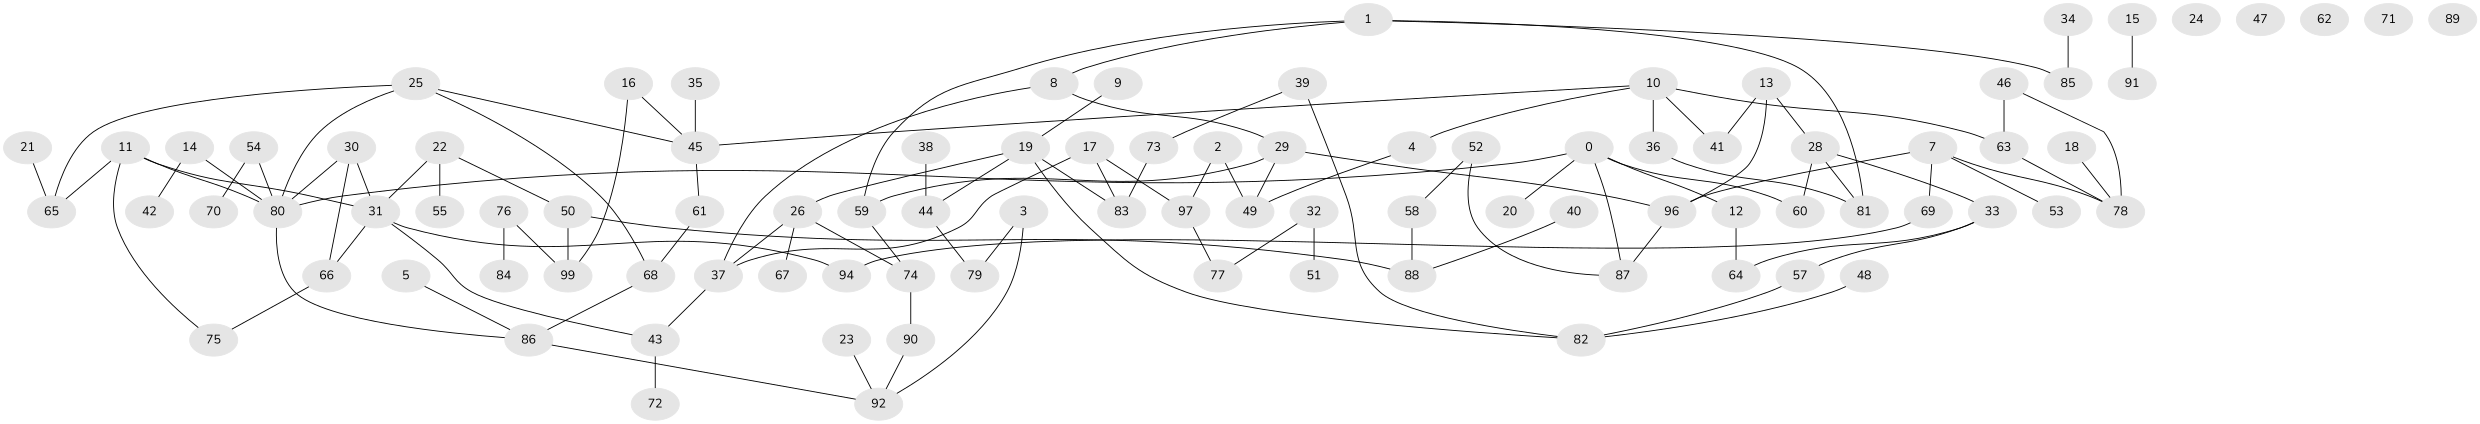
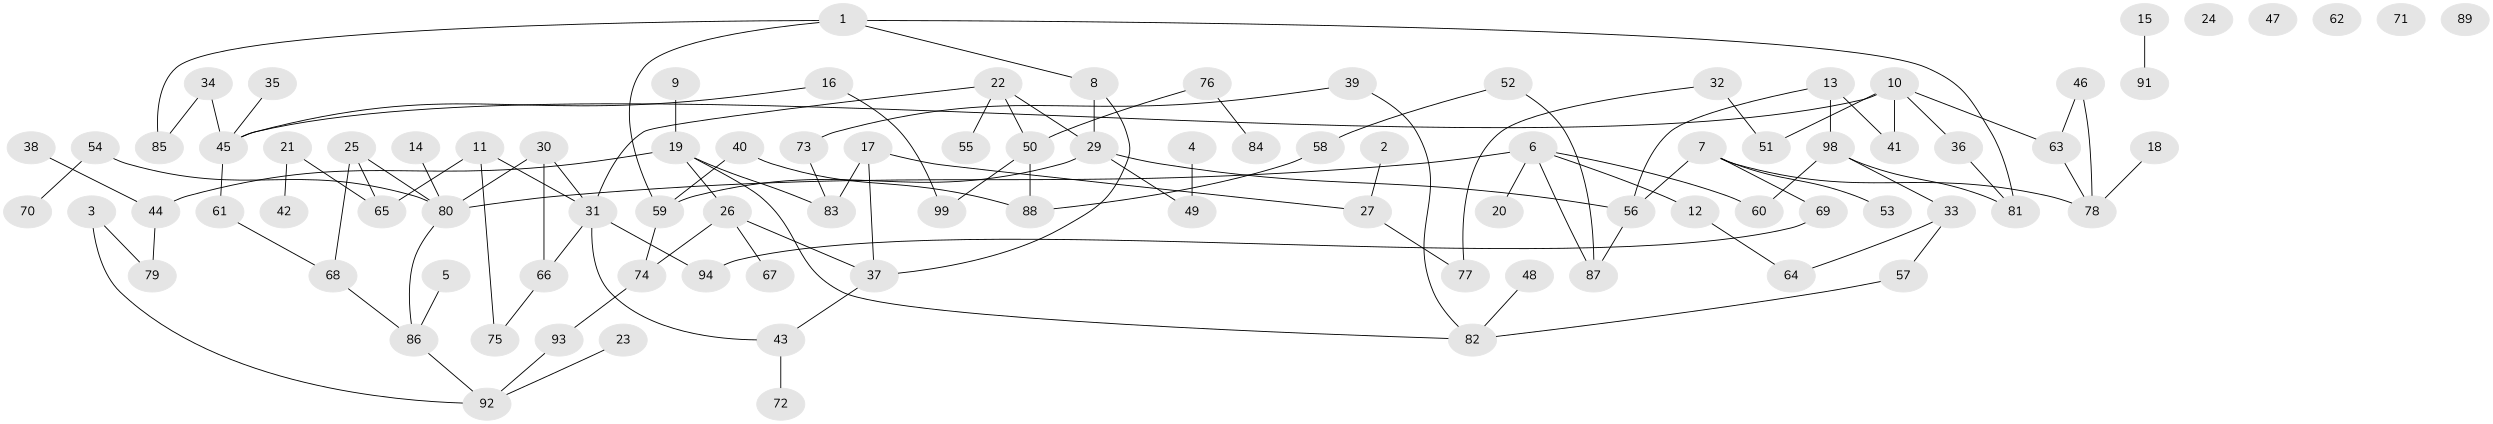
(1529, 108) -> (1837, 112)
(555, 116) -> (216, 116)
none -> (1056, 122)
(1589, 148) -> (1533, 148)
(1815, 148) -> (1830, 148)
none -> (706, 175)
(1232, 176) -> none
(170, 180) -> (285, 185)
(219, 186) -> none
(1186, 212) -> (1367, 212)
(1672, 212) -> (1631, 212)
(532, 240) -> (1086, 123)
(911, 340) -> (559, 340)
